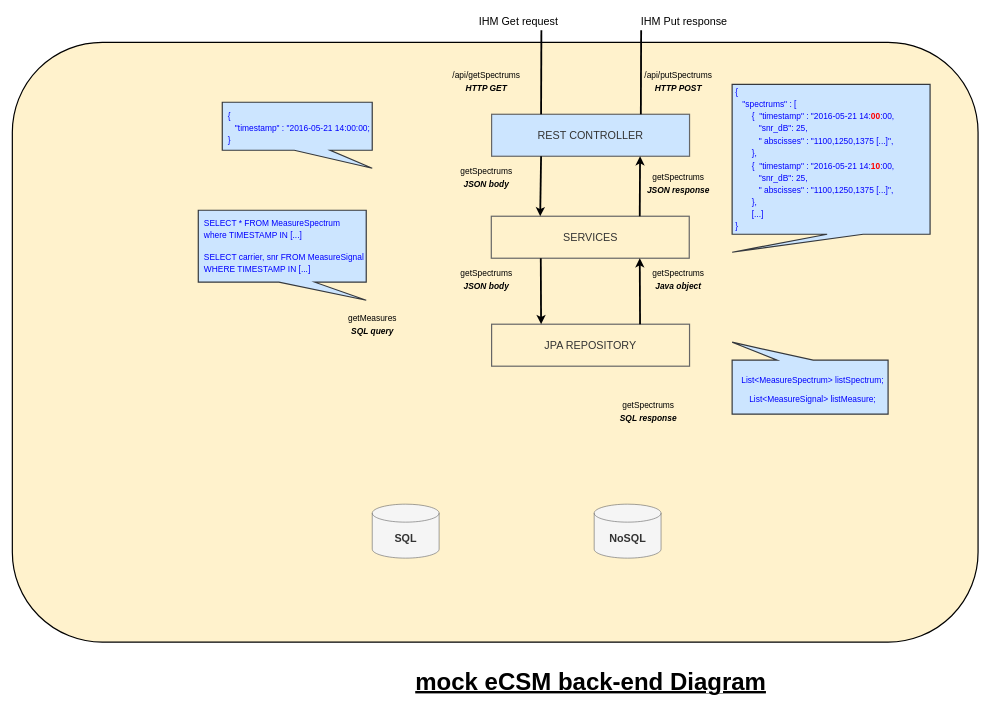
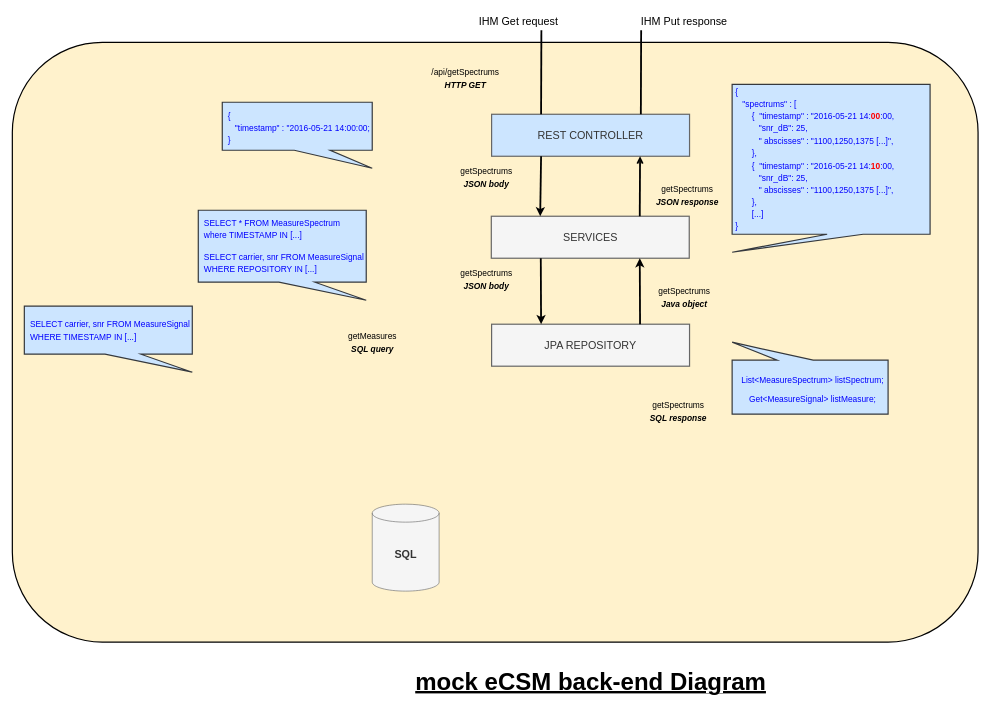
(486, 81) -> (465, 78)
(678, 81) -> none
(640, 164) -> (640, 164)
(678, 183) -> (687, 195)
(590, 237) -> (590, 237)
(283, 246) -> (283, 246)
(678, 279) -> (684, 297)
(372, 324) -> (372, 342)
none -> (108, 339)
(591, 345) -> (591, 345)
(811, 395) -> (811, 395)
(648, 411) -> (678, 411)
(406, 531) -> (406, 548)
(628, 531) -> none
